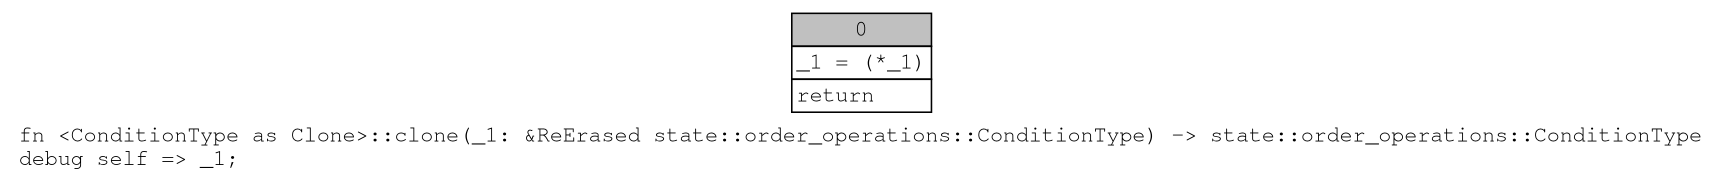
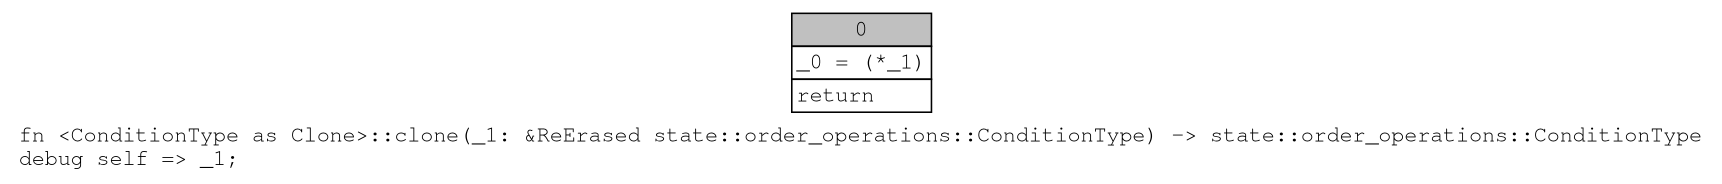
(862, 62) -> (862, 62)
